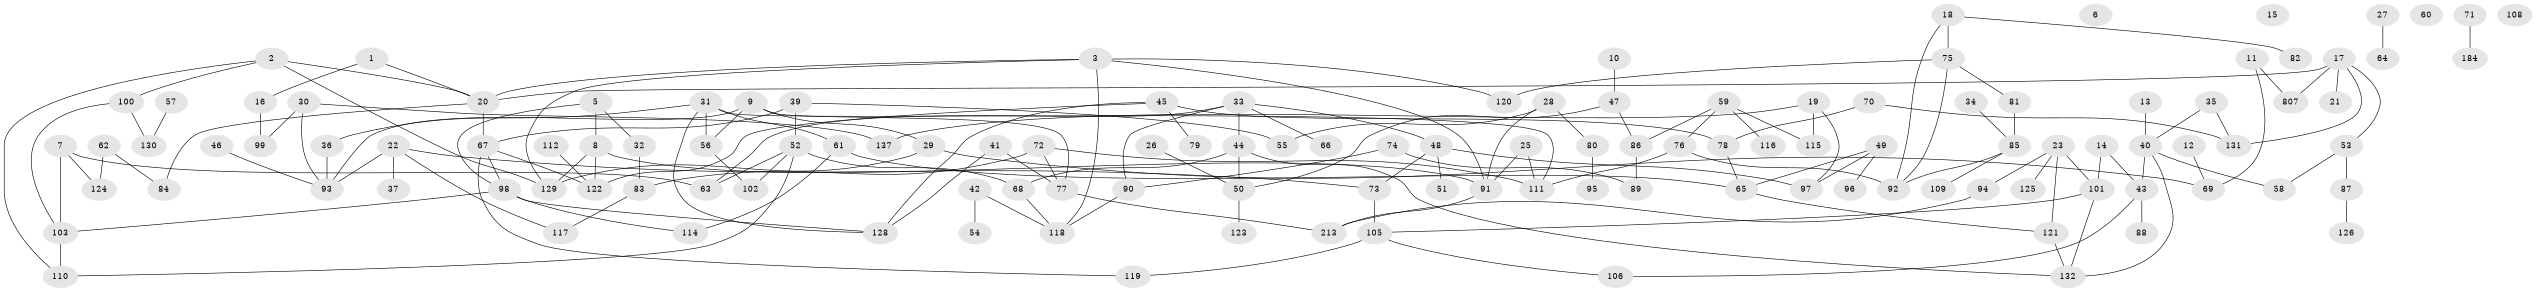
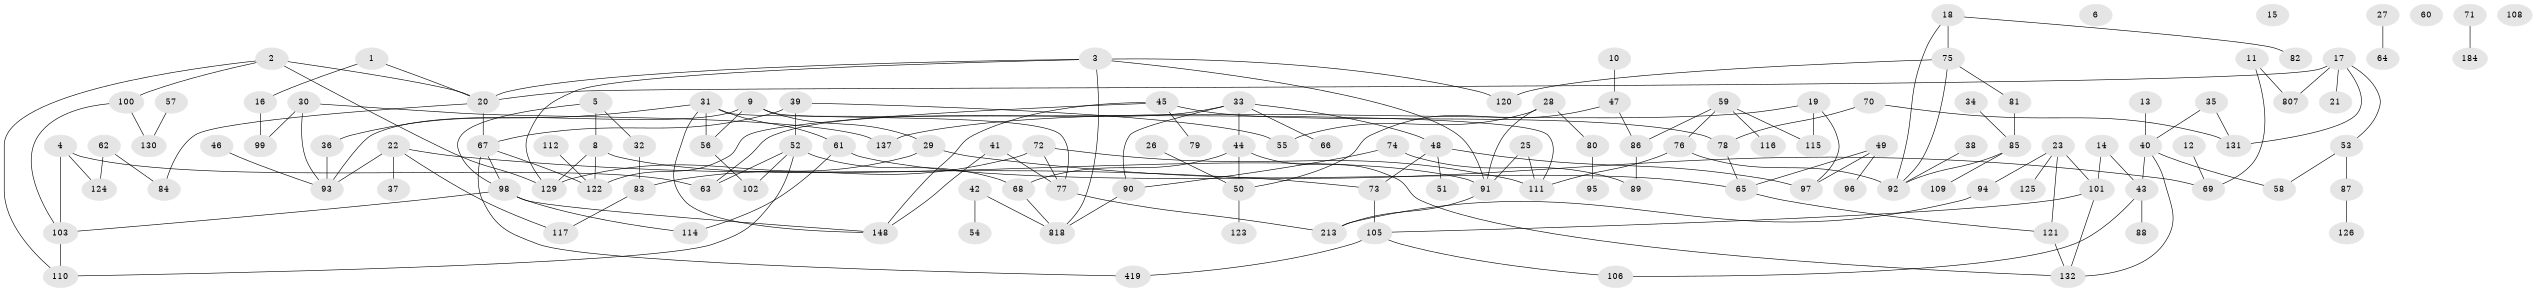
(61, 146) -> (61, 146)
none -> (1971, 146)
(880, 233) -> (880, 233)
(1057, 233) -> (1057, 233)
(1133, 277) -> (1133, 277)
